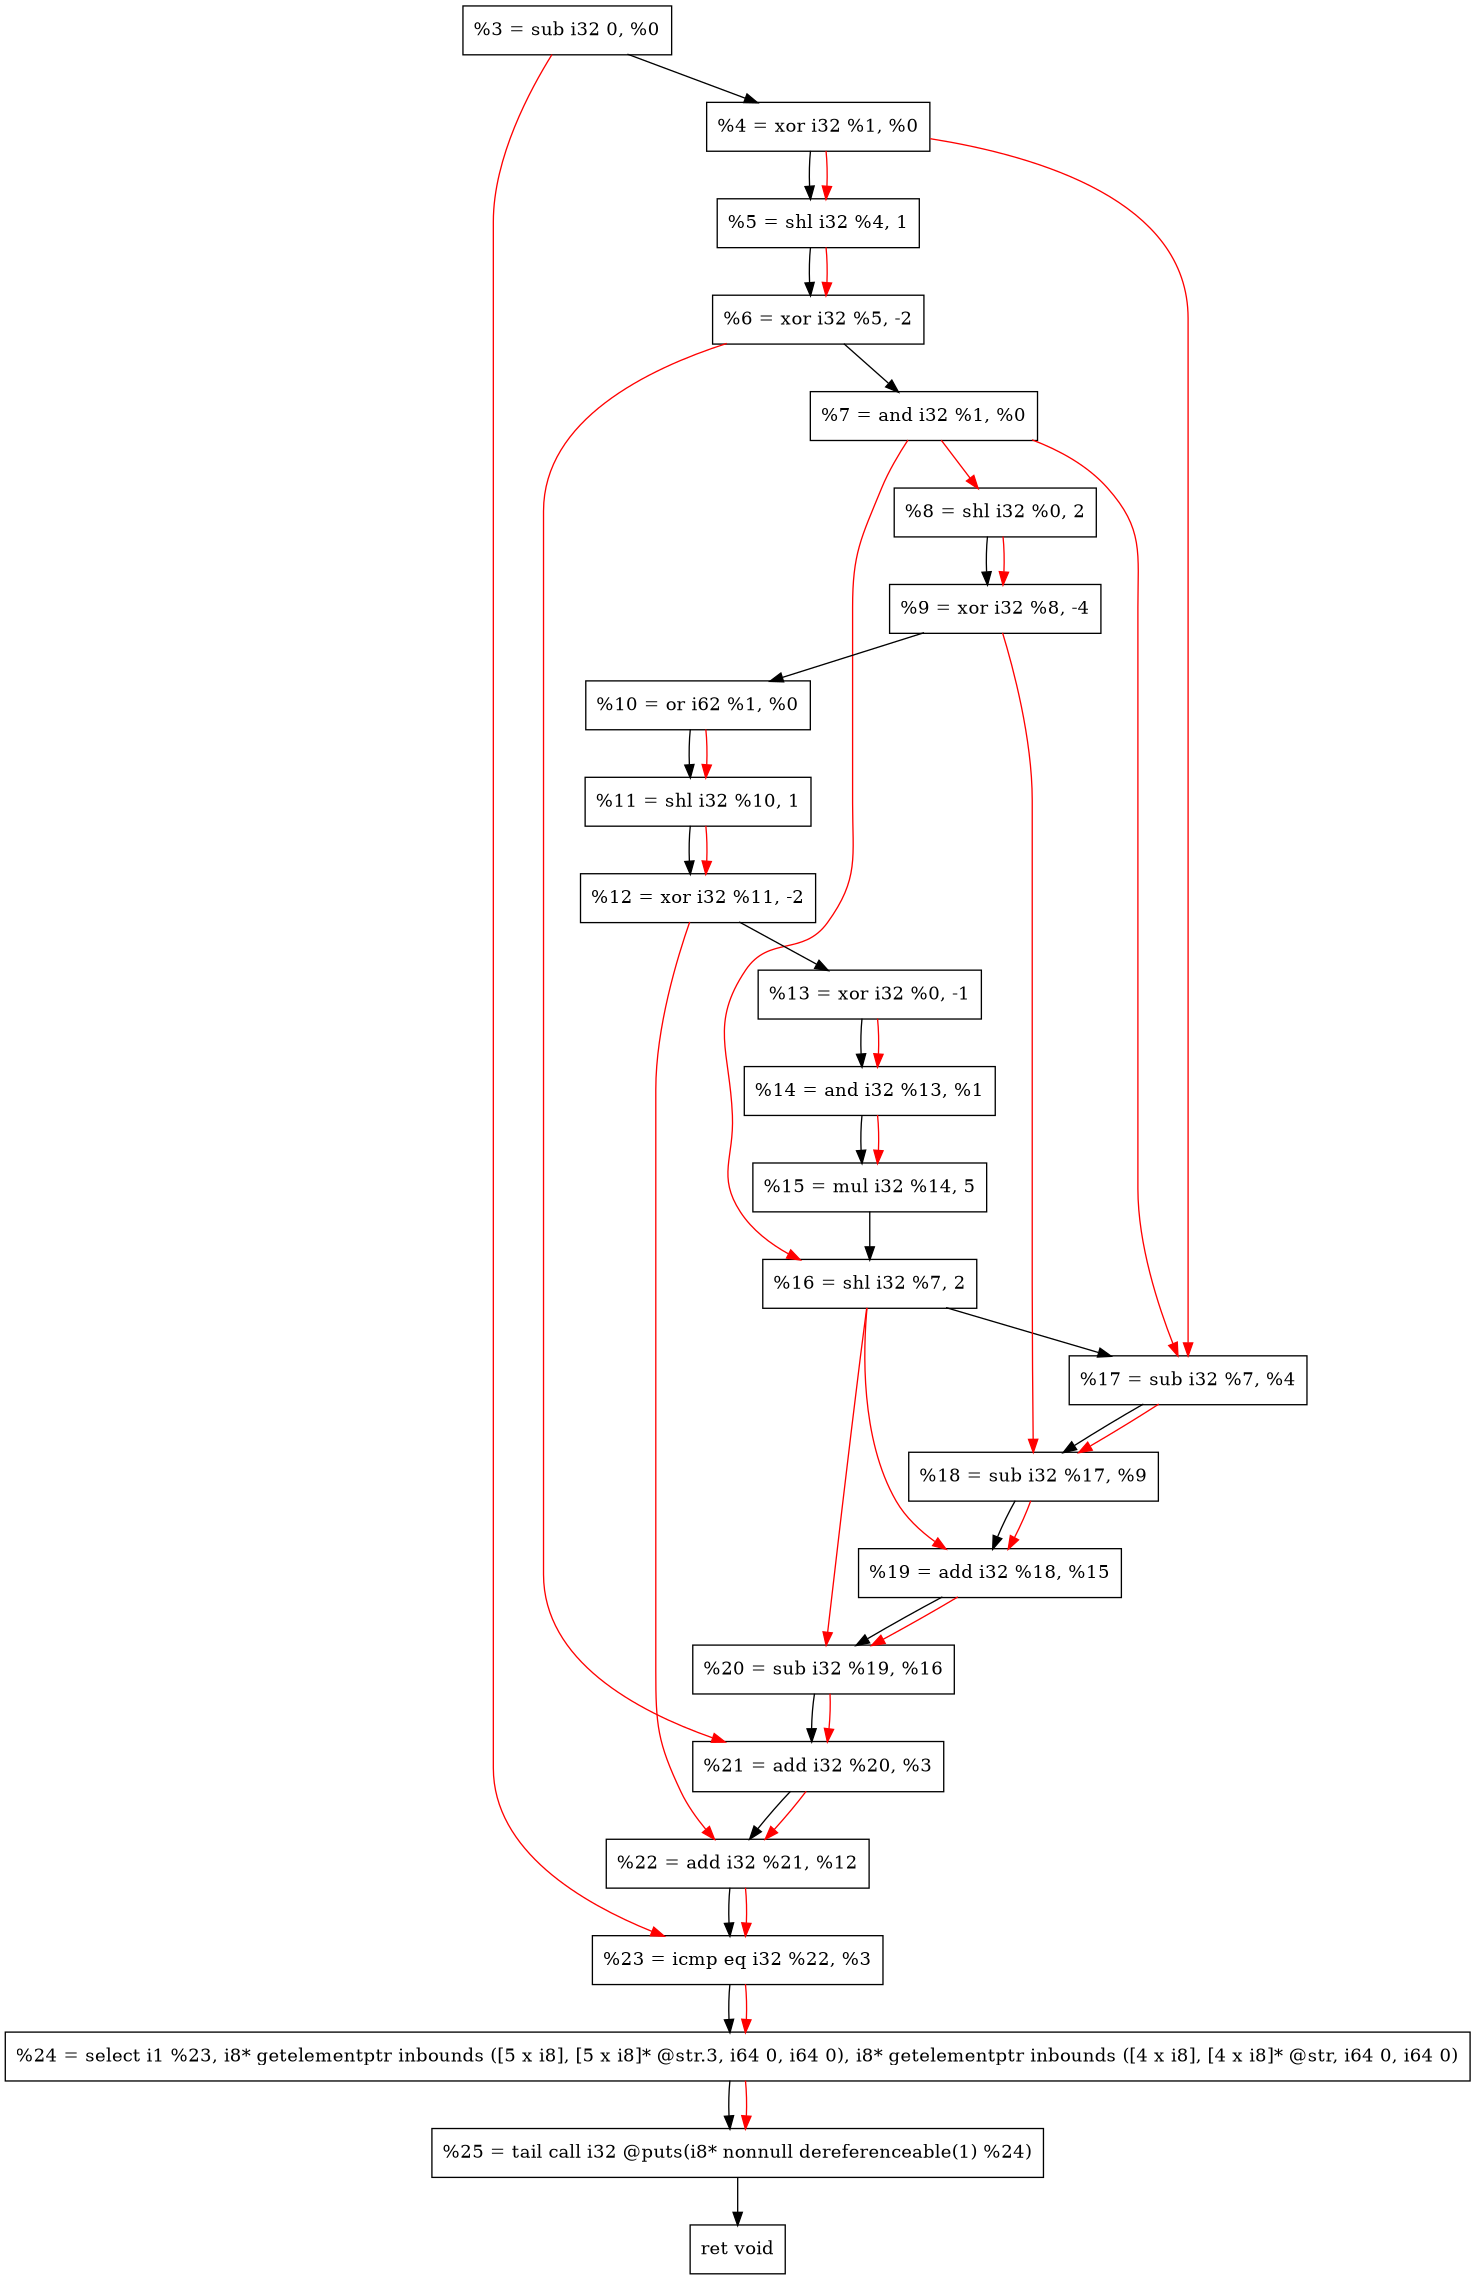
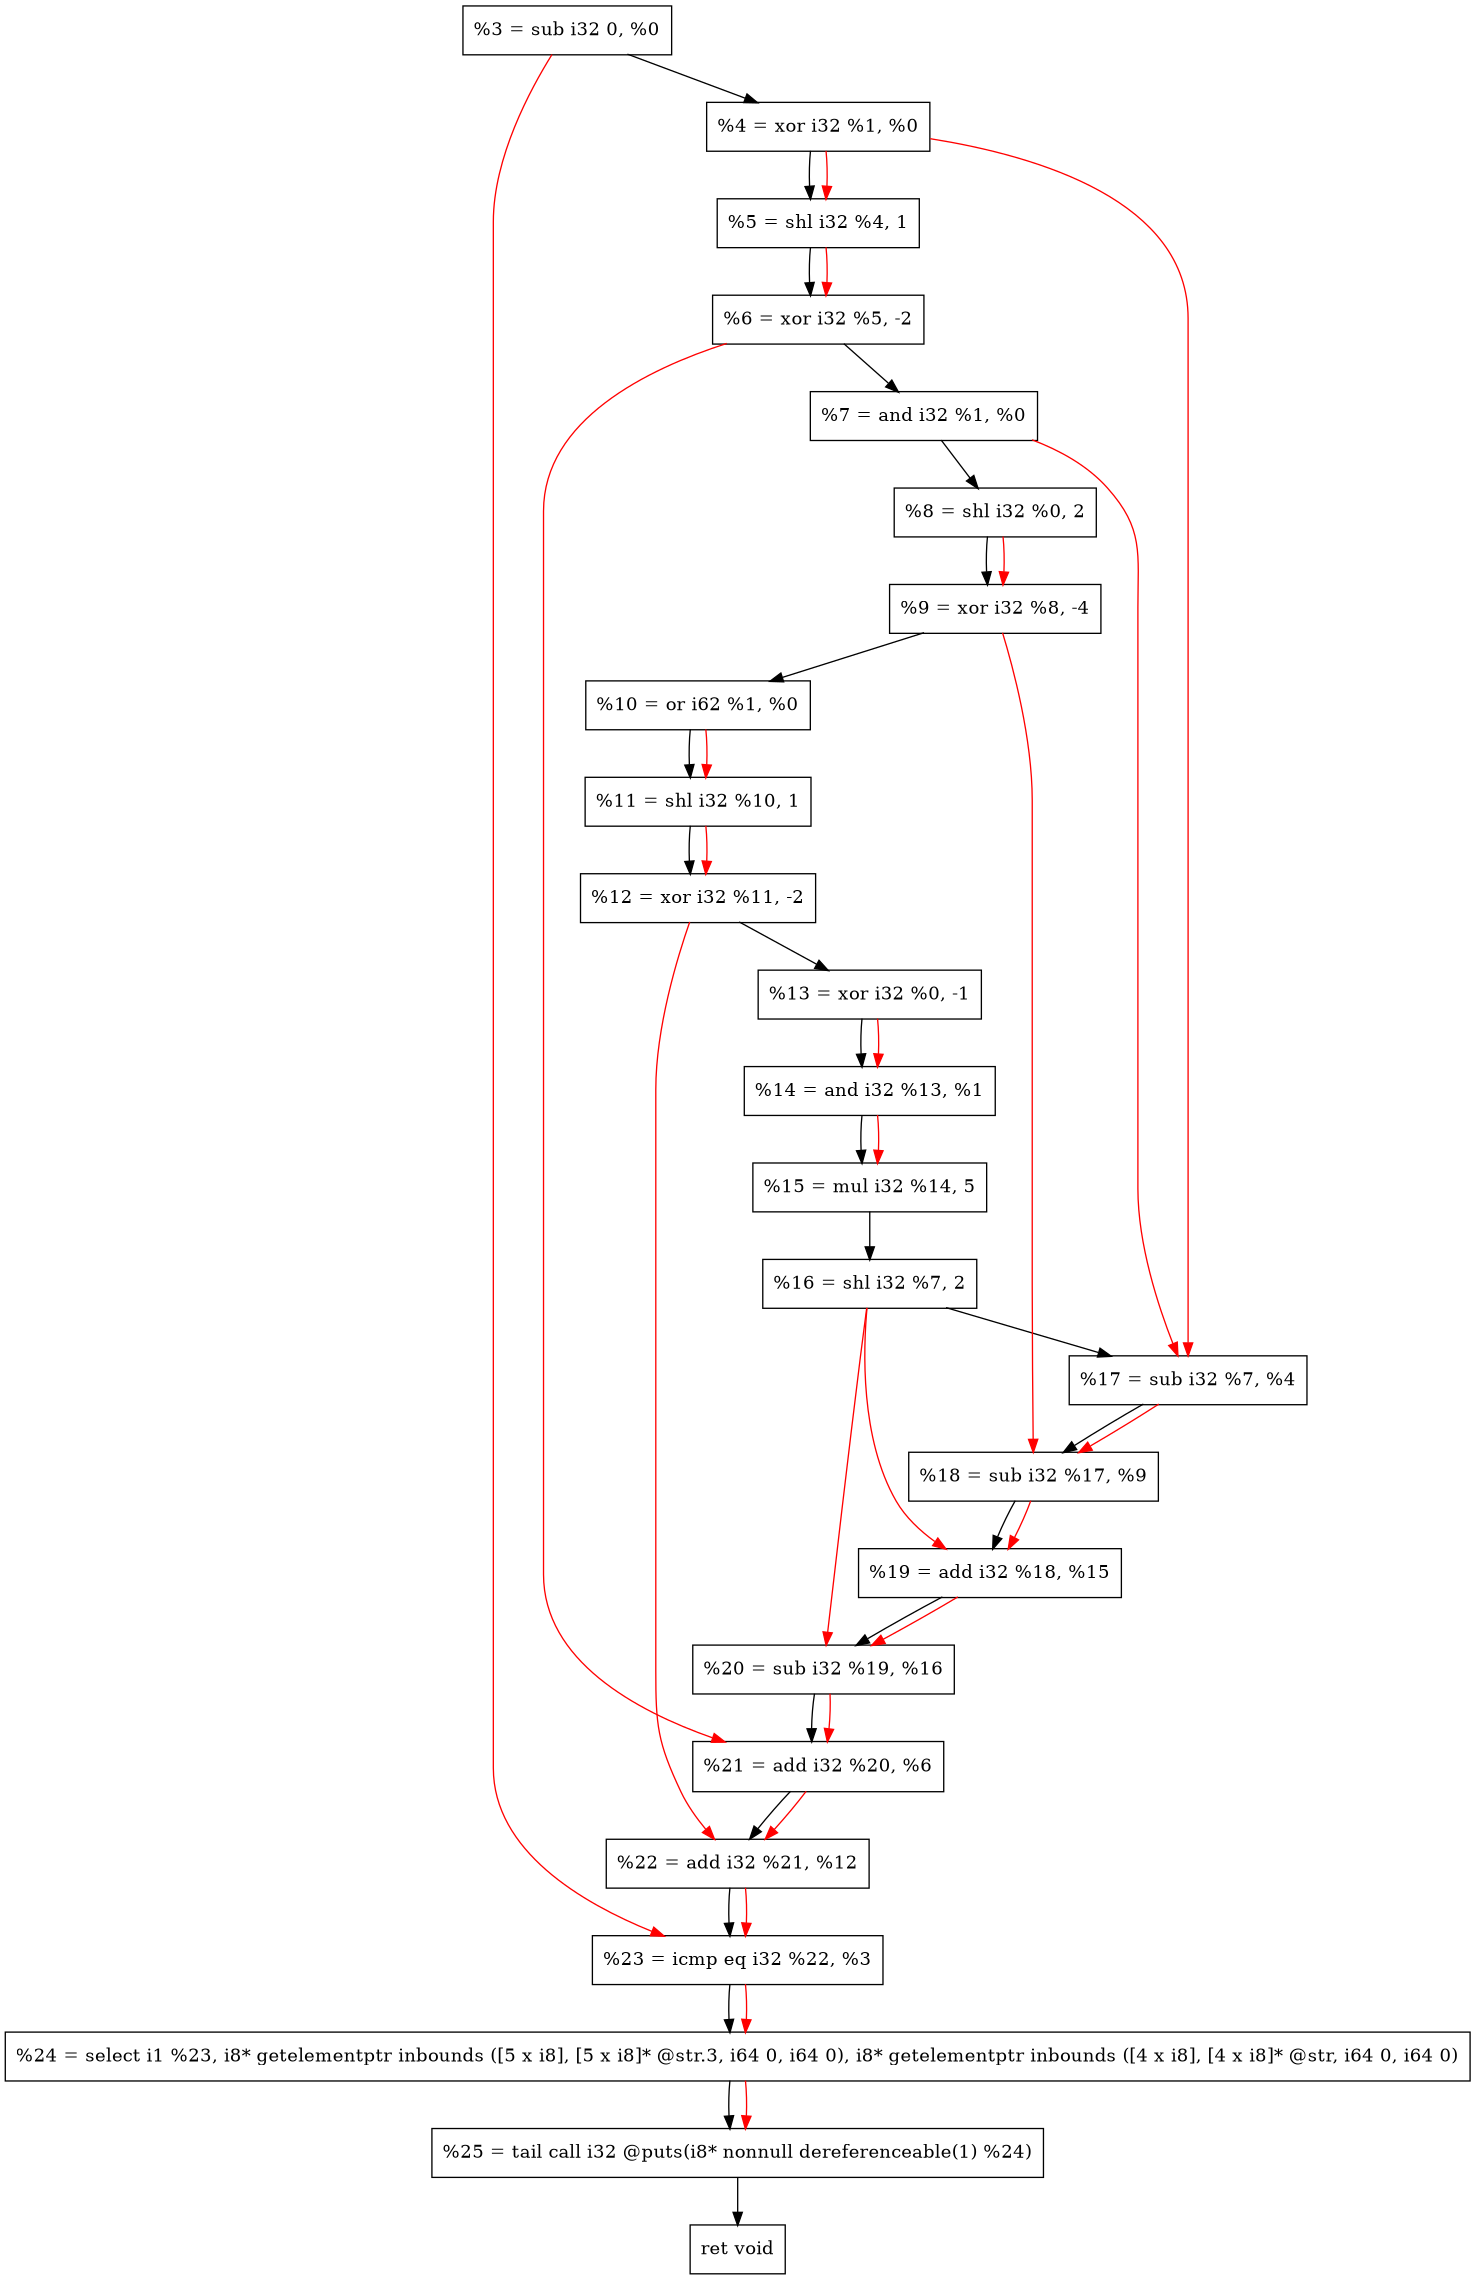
(956, 459) -> (956, 459)
(848, 884) -> none
(818, 1767) -> (818, 1767)
